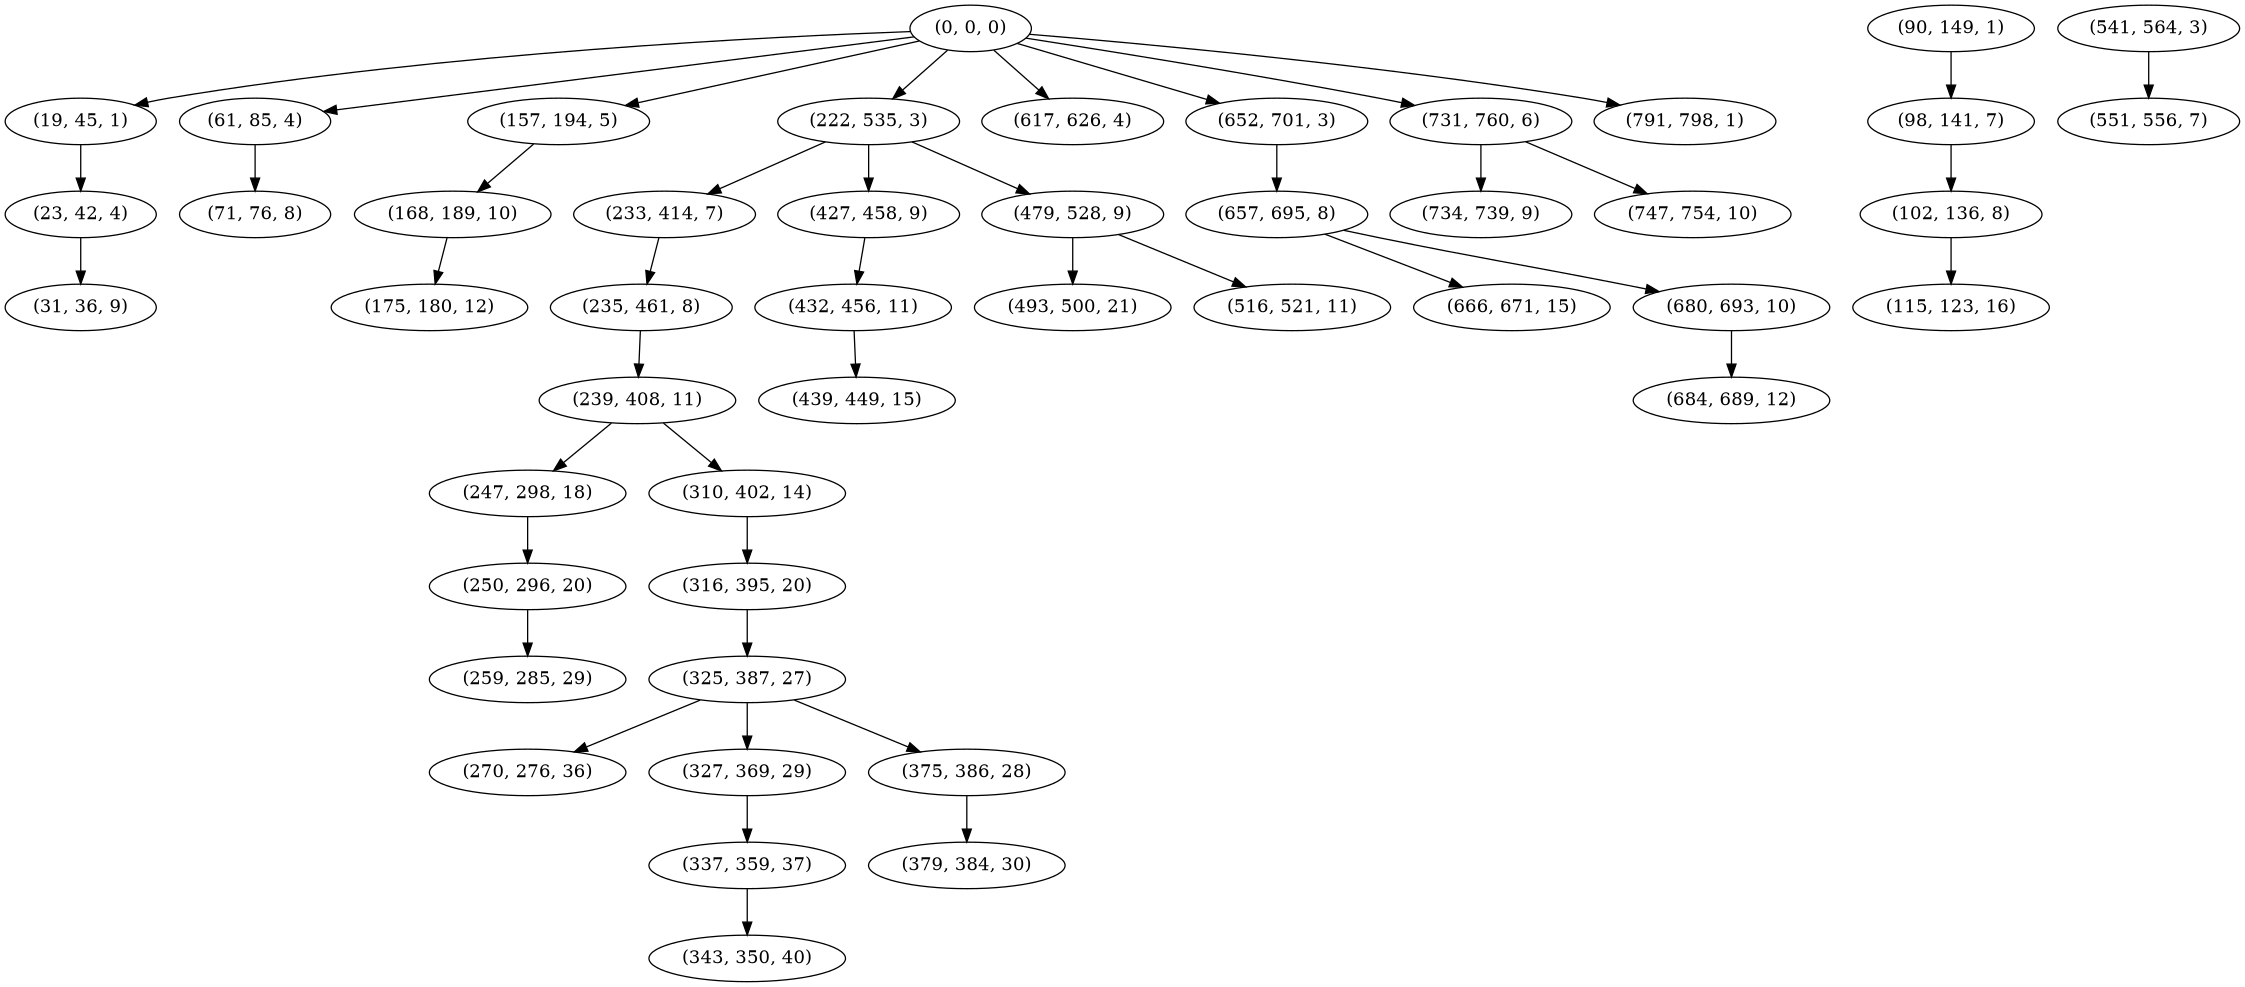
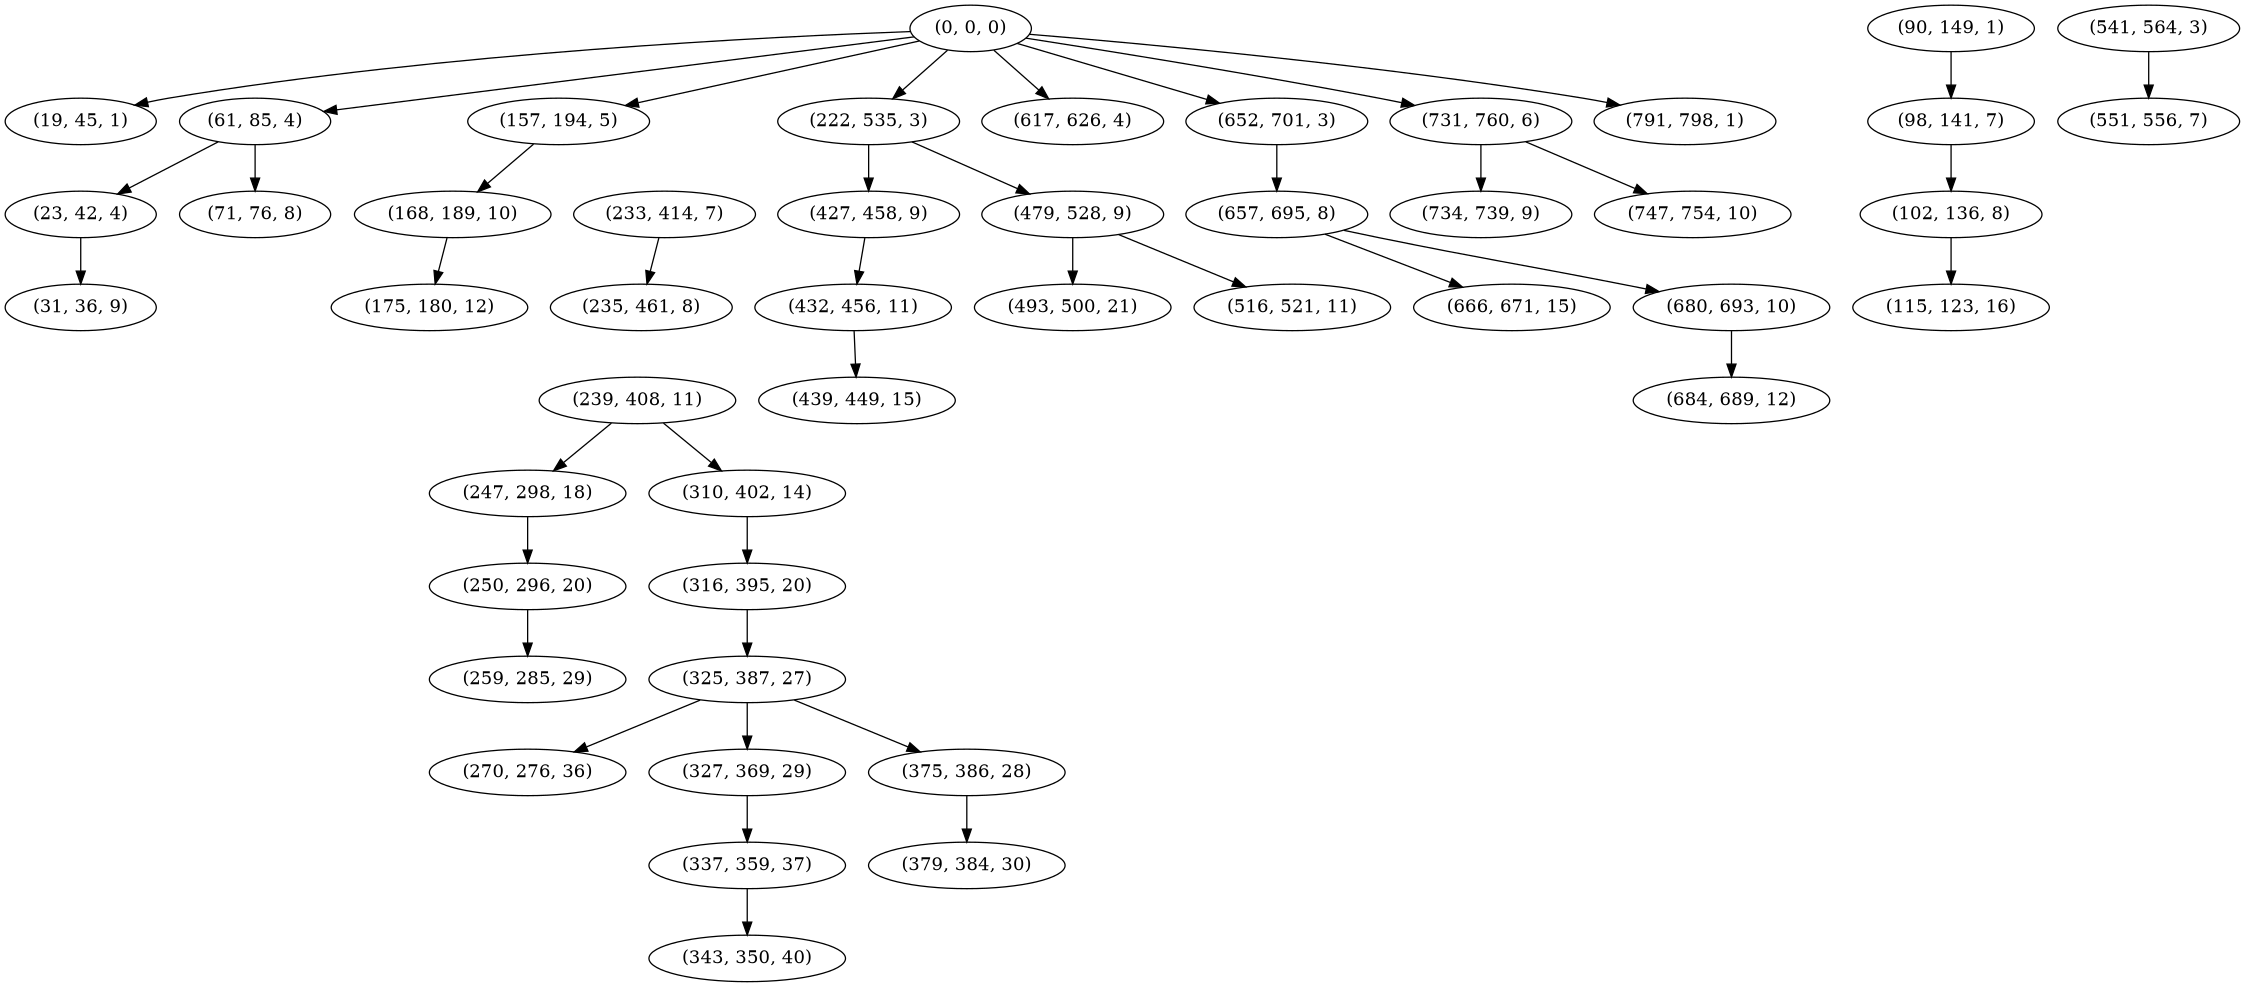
(81, 162) -> (174, 165)
(772, 165) -> none
(640, 348) -> none
